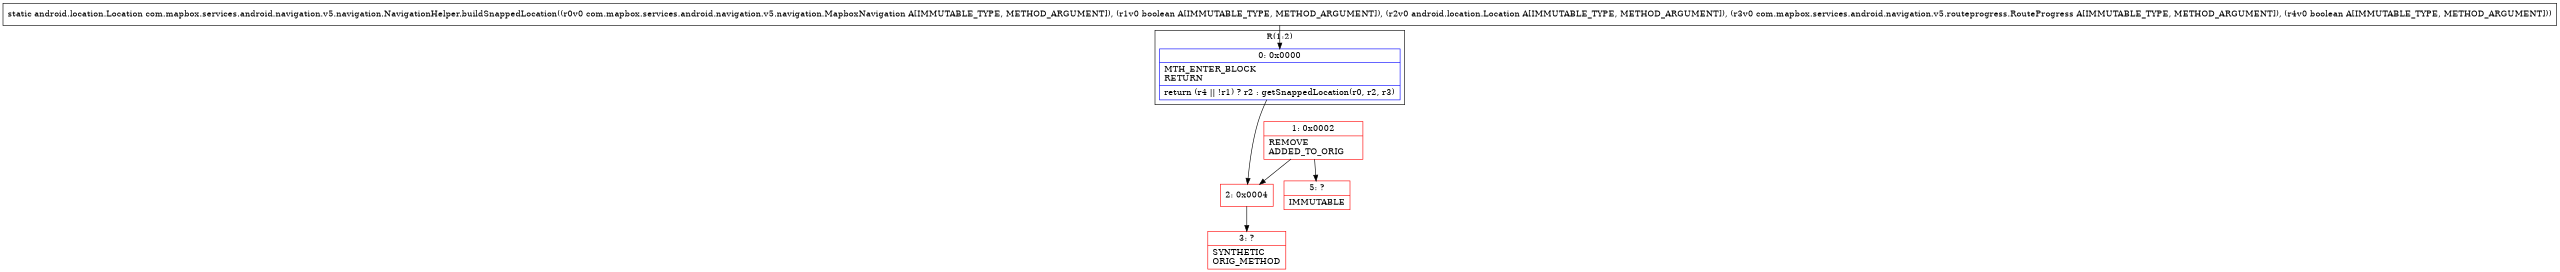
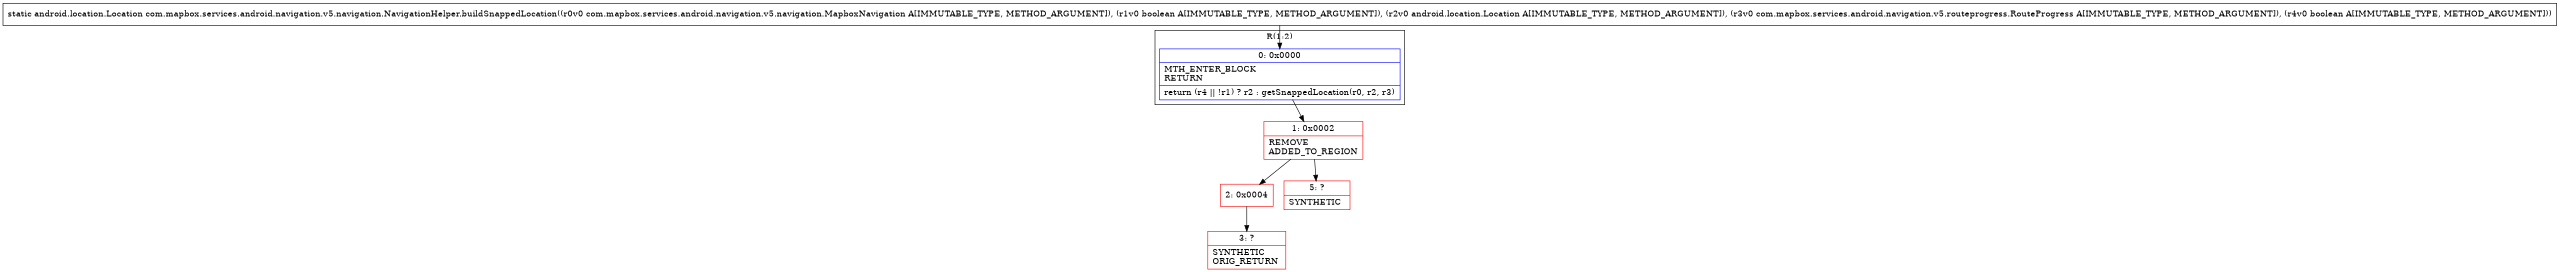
(1254, 138) -> (1297, 108)
(1307, 152) -> (1313, 152)
(1317, 202) -> (1315, 202)
(1247, 262) -> (1246, 262)
